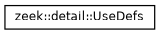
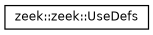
(80, 17) -> (77, 17)
